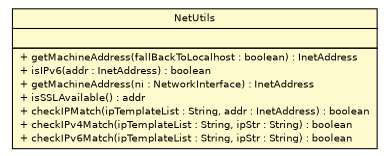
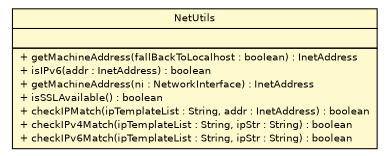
(82, 98) -> (92, 98)
